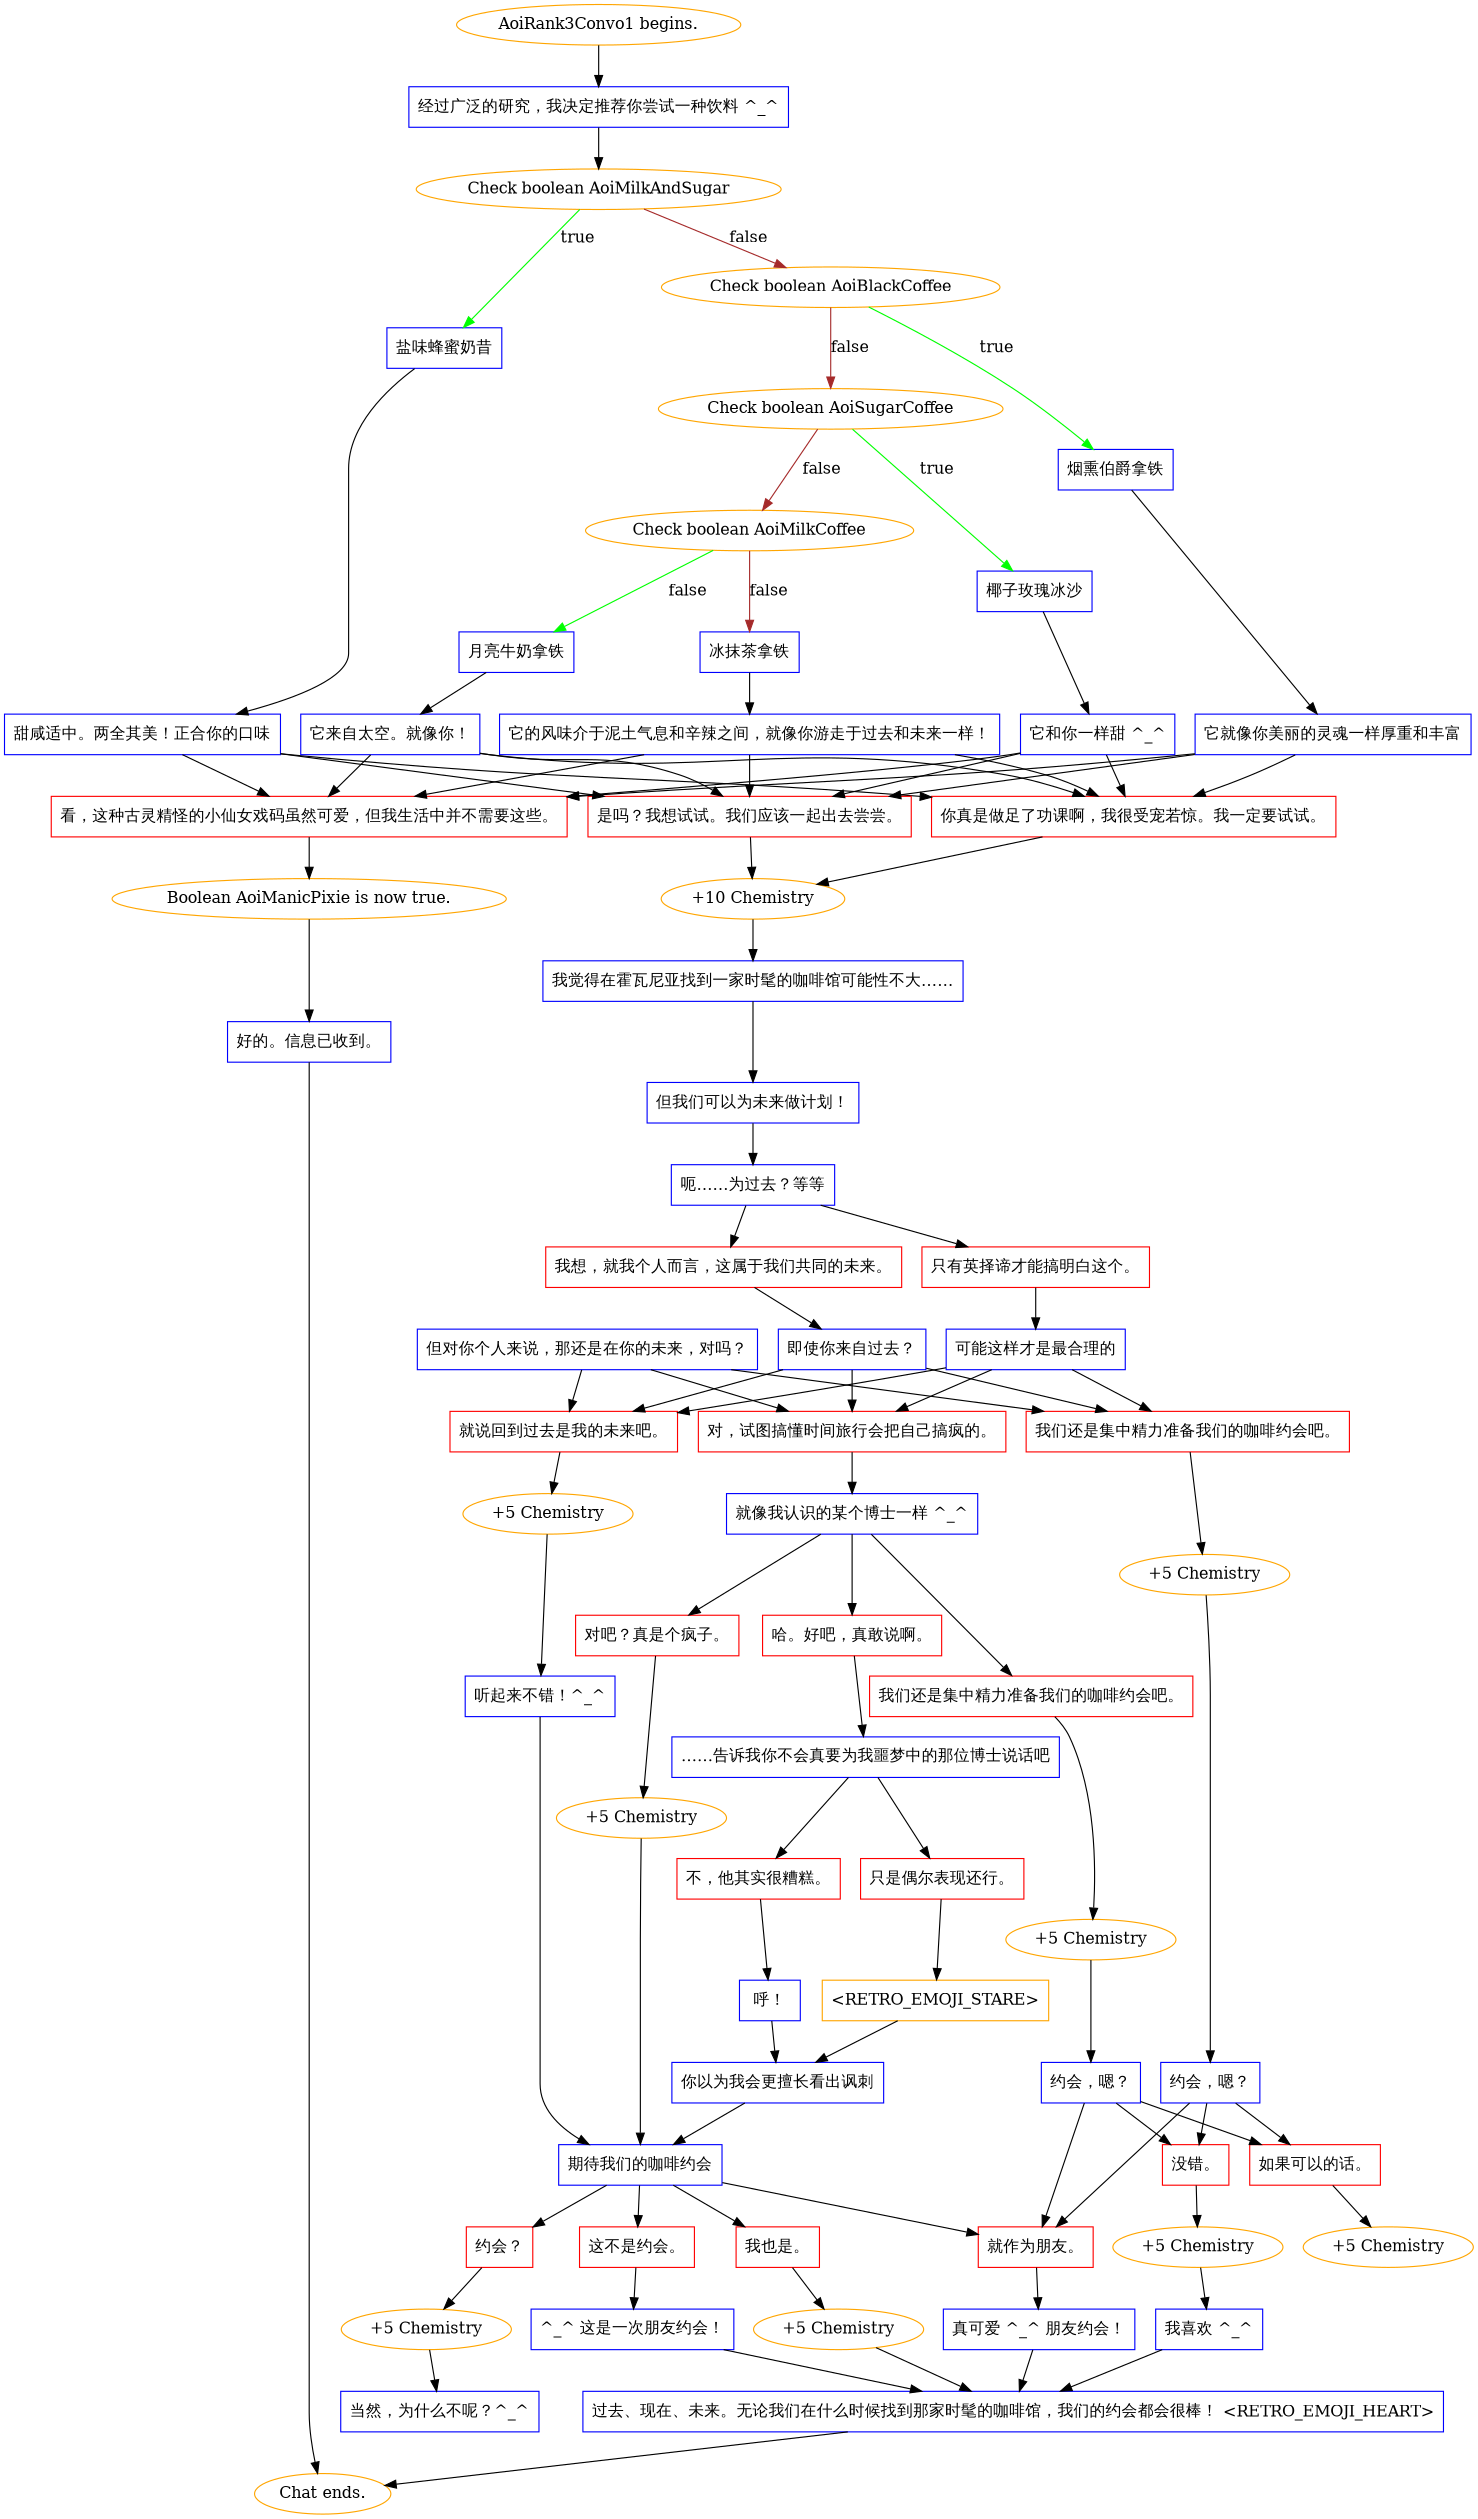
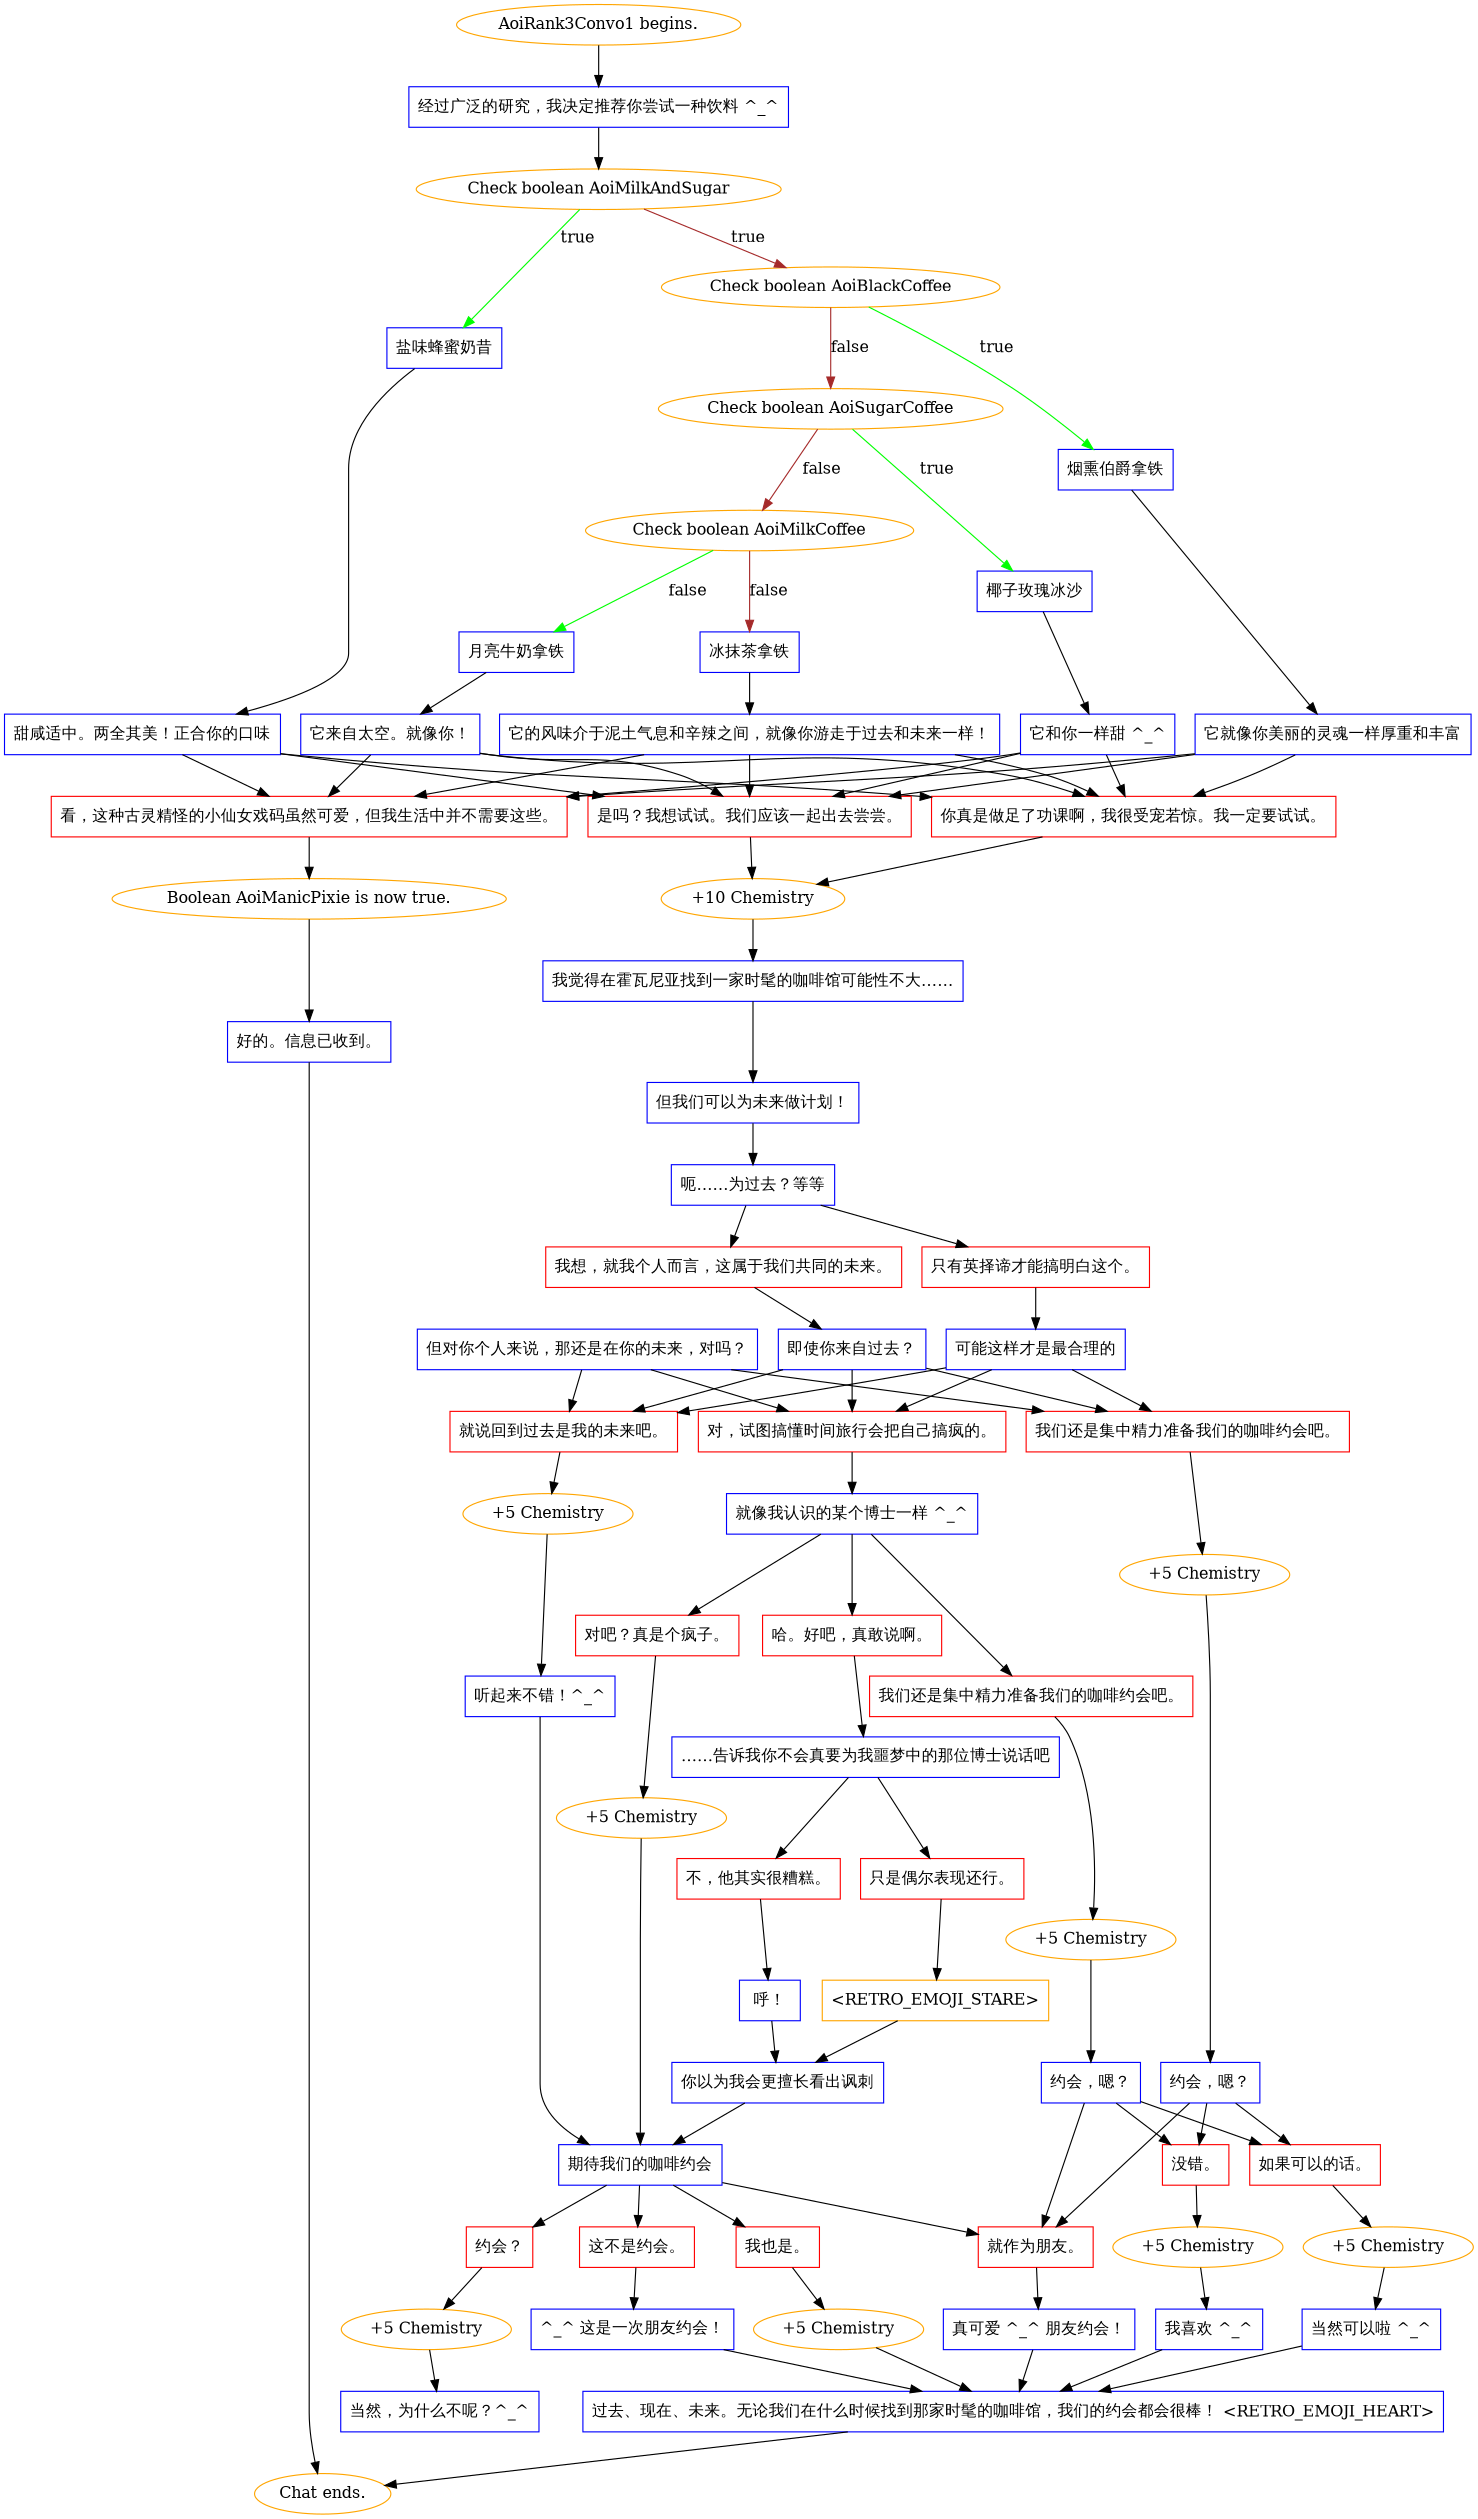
(748, 238) -> (748, 238)
none -> (1371, 2329)
